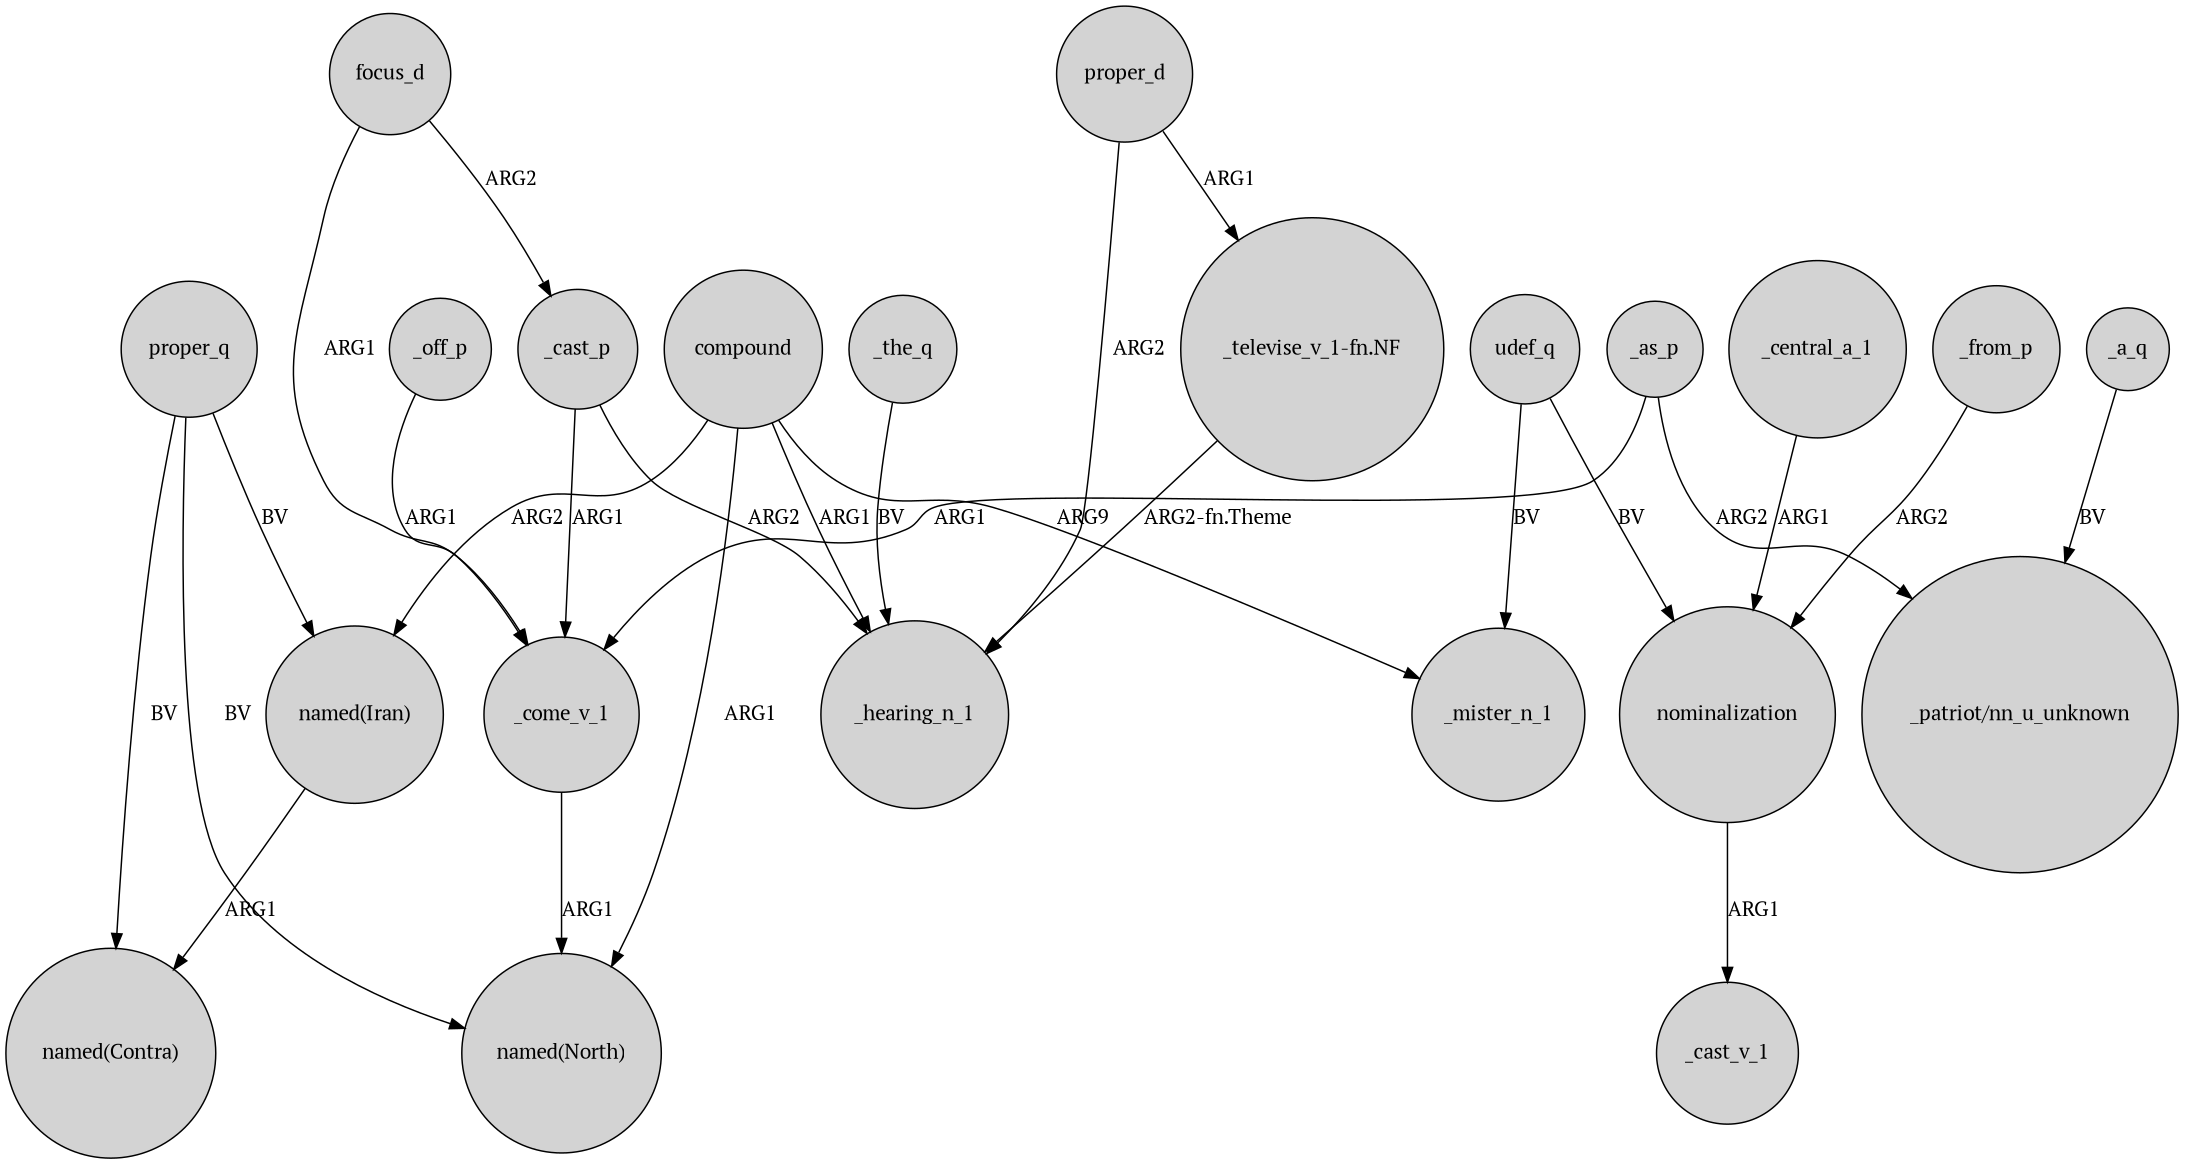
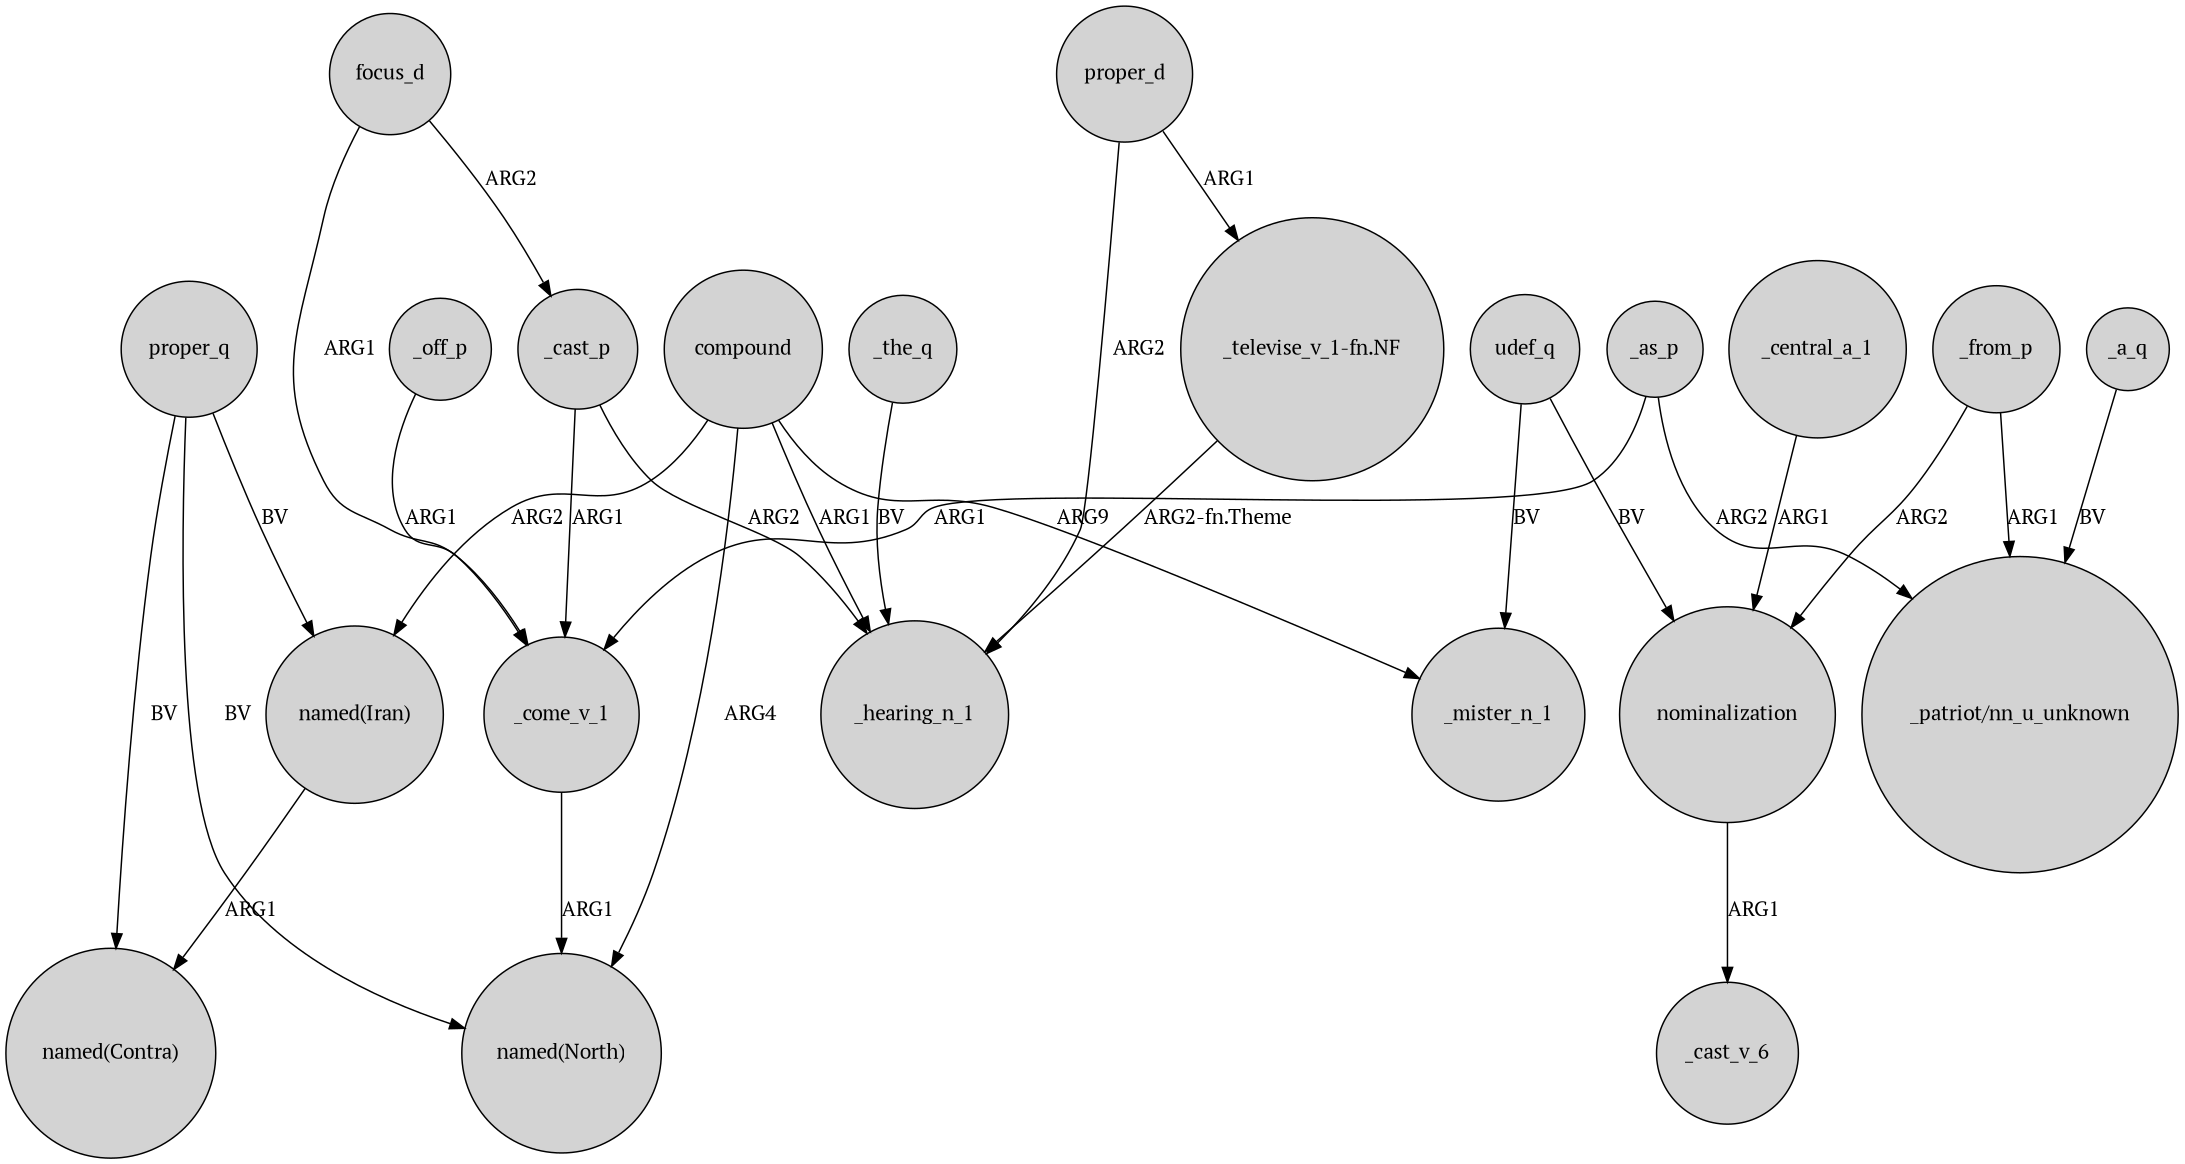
none -> (2005, 477)
(751, 715) -> (751, 715)
(1728, 1053) -> (1728, 1053)
